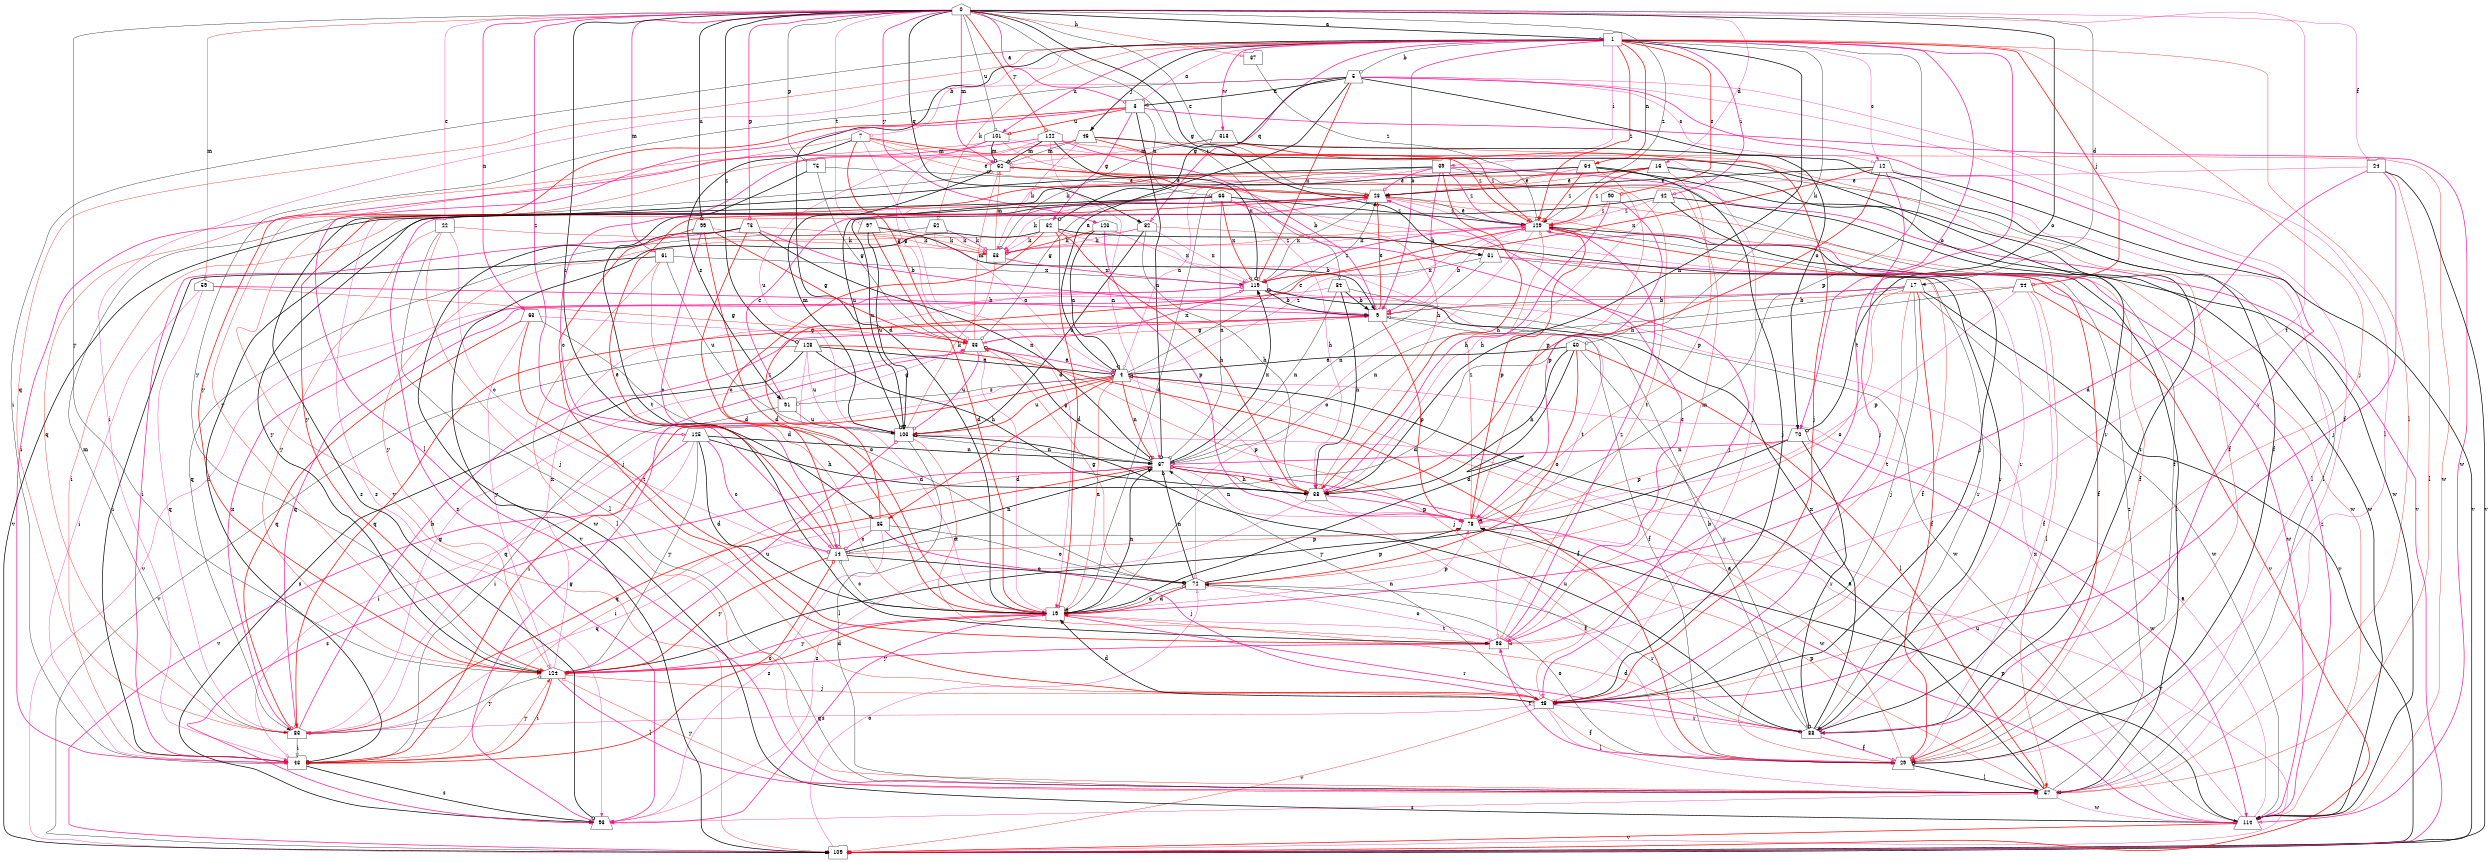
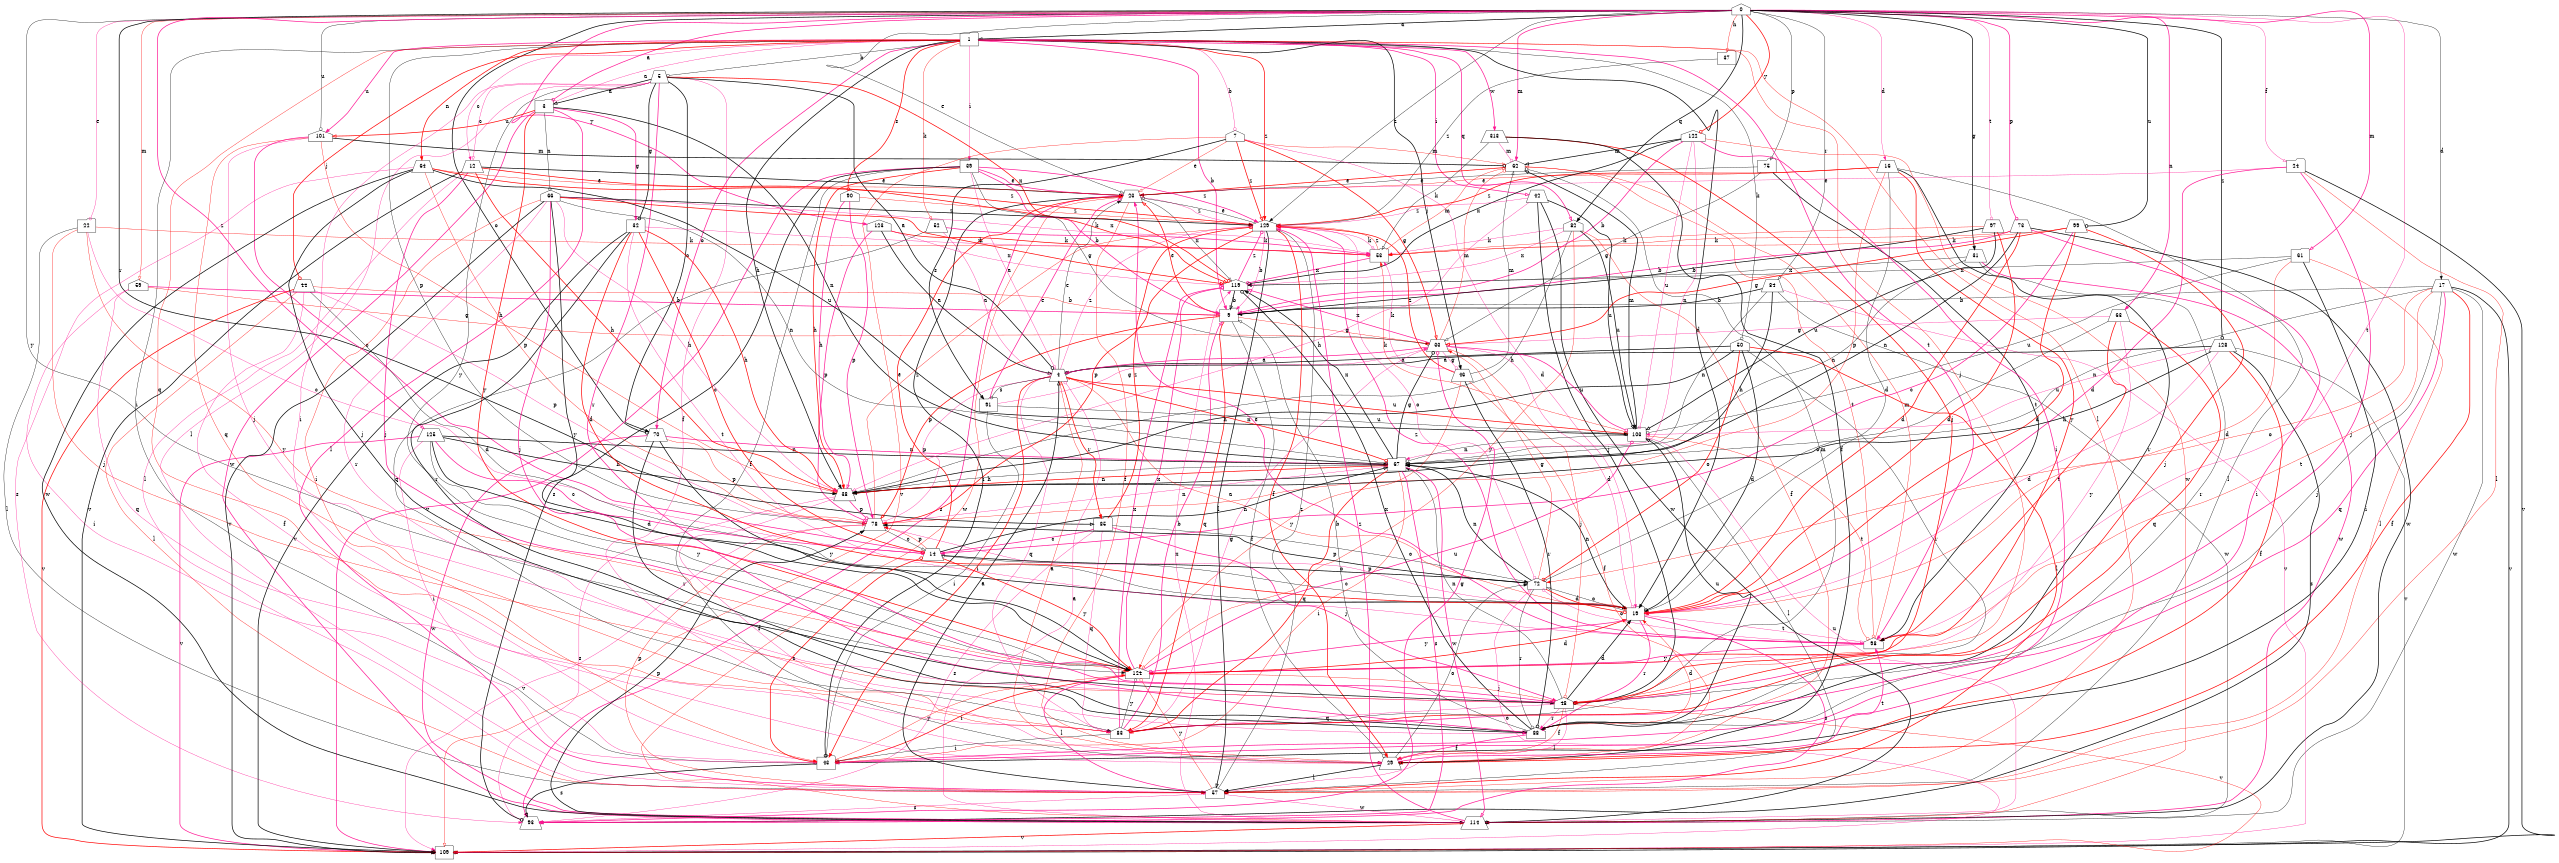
(912, 176) -> (1449, 360)
(737, 333) -> (1158, 477)
(961, 335) -> (1453, 383)
